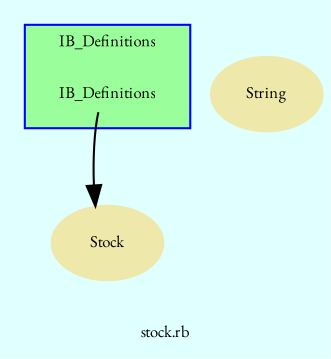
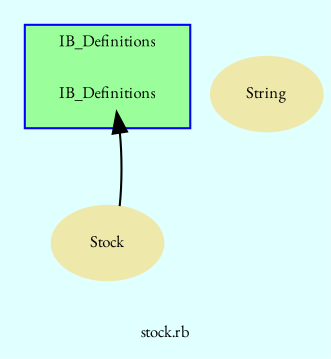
(94, 149) -> (121, 170)
